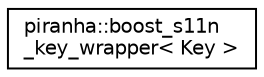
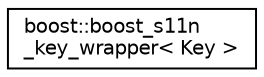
(132, 39) -> (132, 39)
